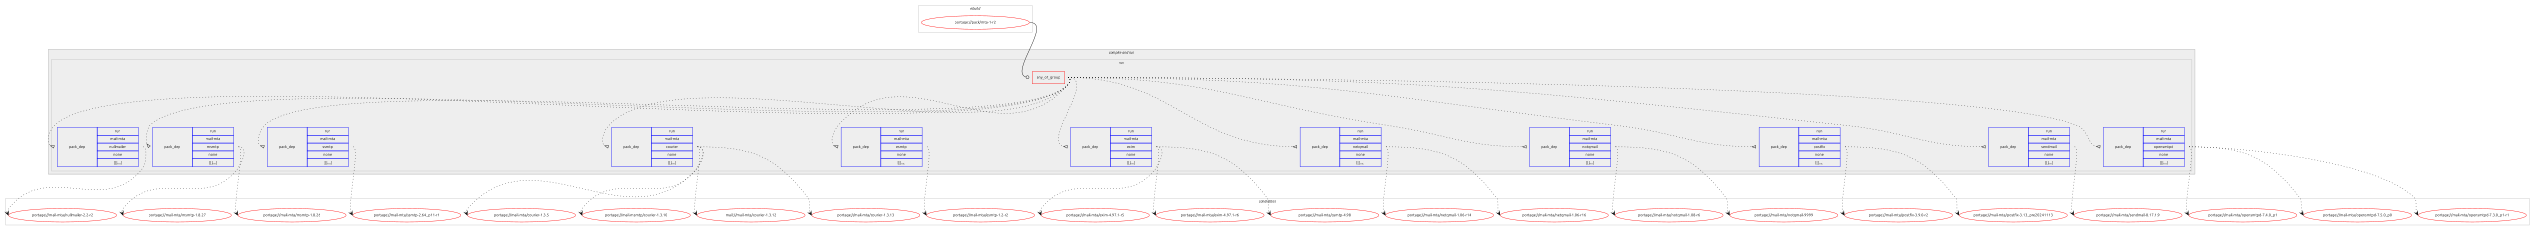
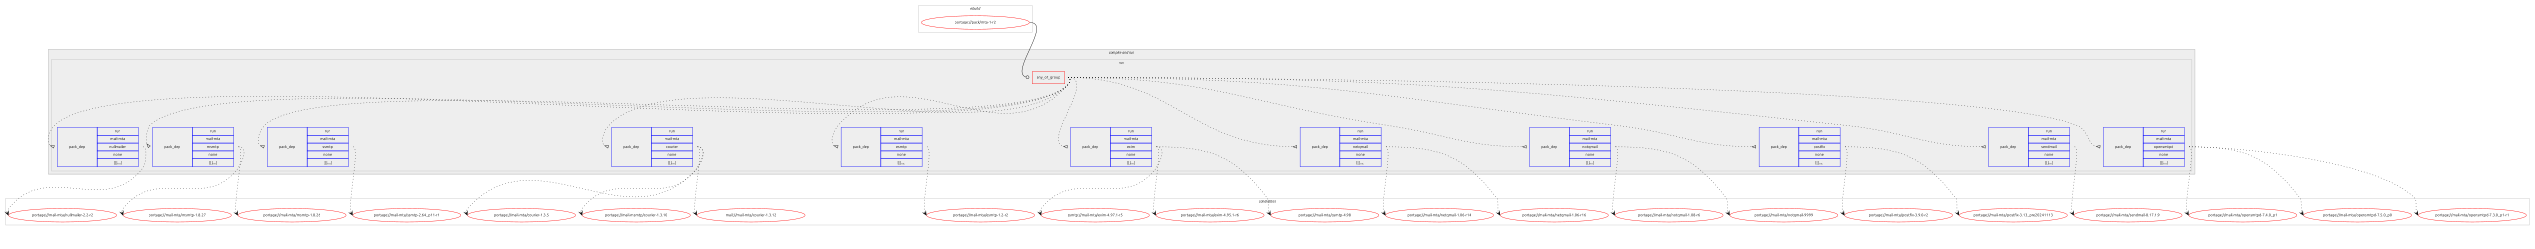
(866, 215) -> none
(1095, 215) -> (1095, 215)
(1210, 215) -> (1210, 215)
